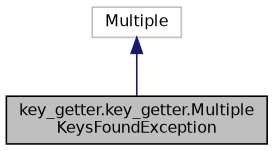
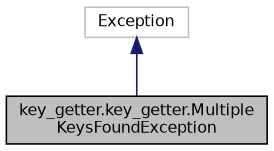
(137, 22) -> (137, 22)
